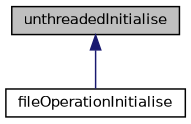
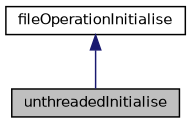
(96, 69) -> (96, 69)
